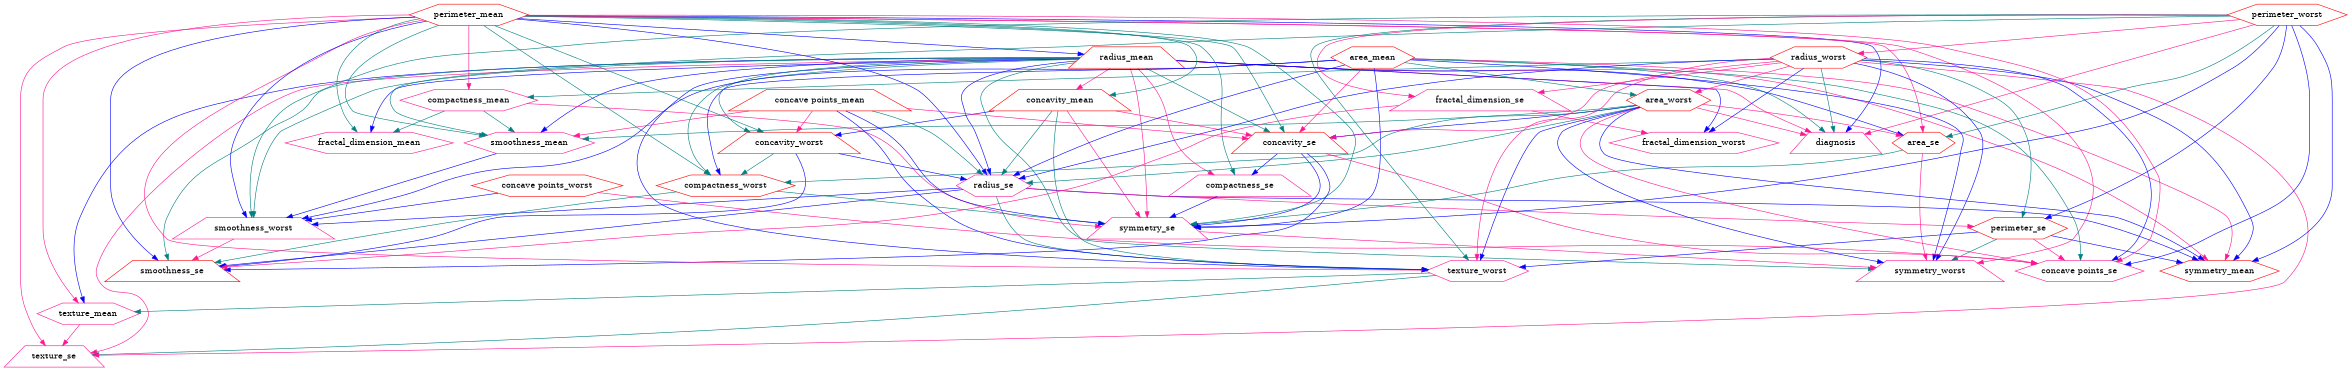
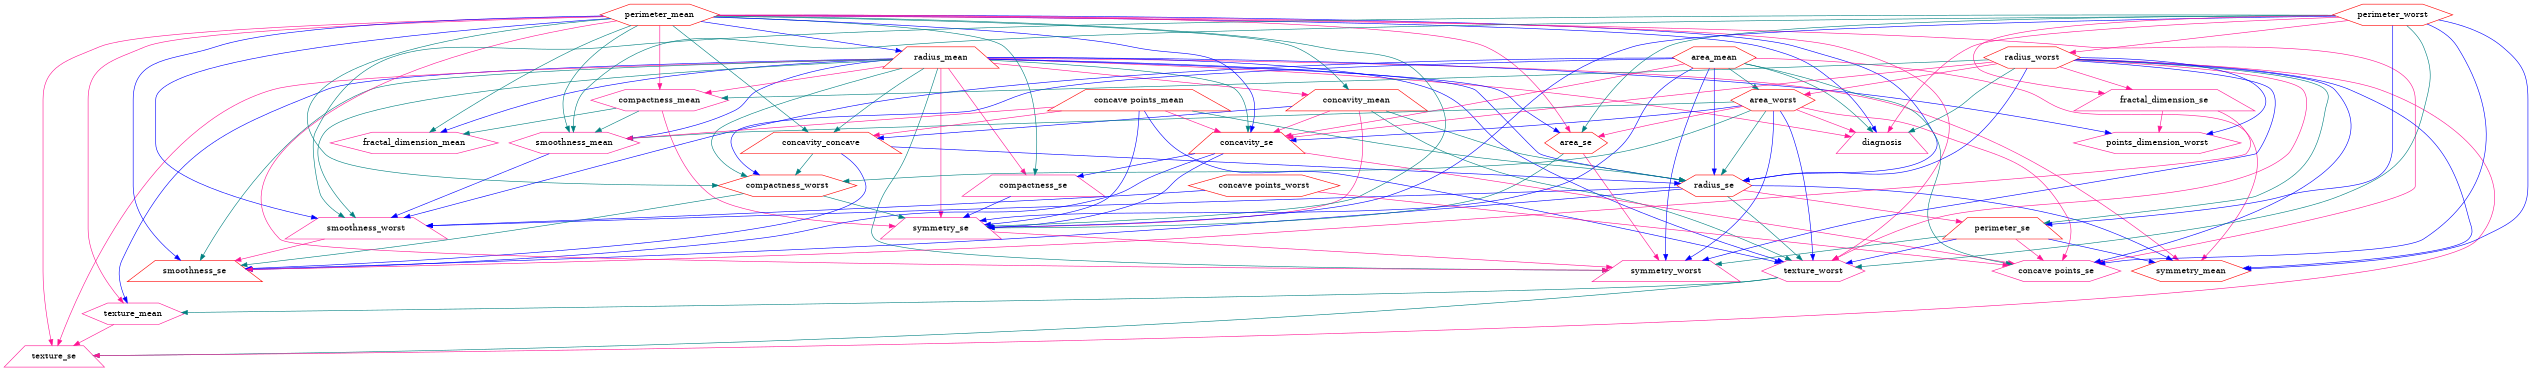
(926, 26) -> (1007, 32)
none -> (802, 79)
(789, 143) -> (821, 143)
(1694, 143) -> (2157, 143)
(994, 186) -> (1714, 186)
(1871, 192) -> none
(2019, 228) -> (2003, 228)
